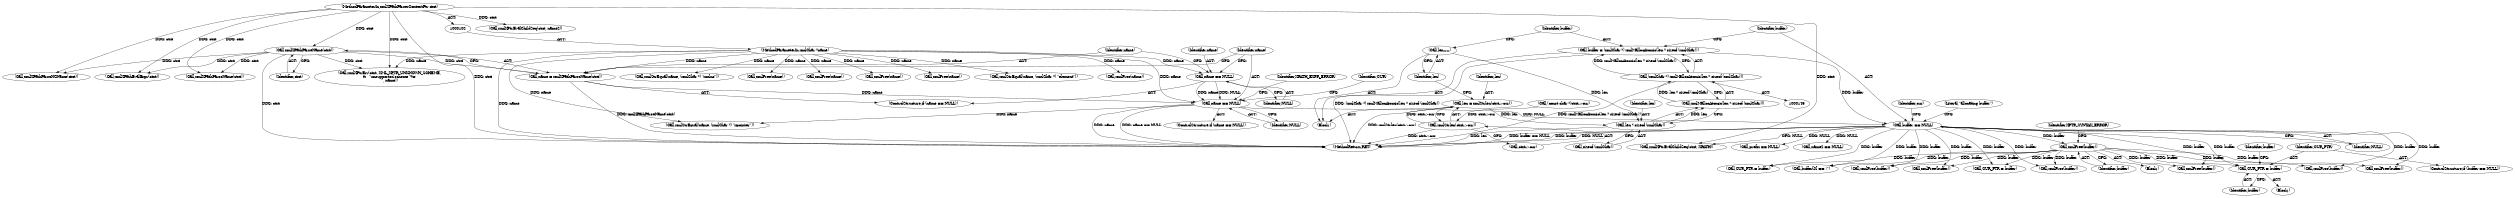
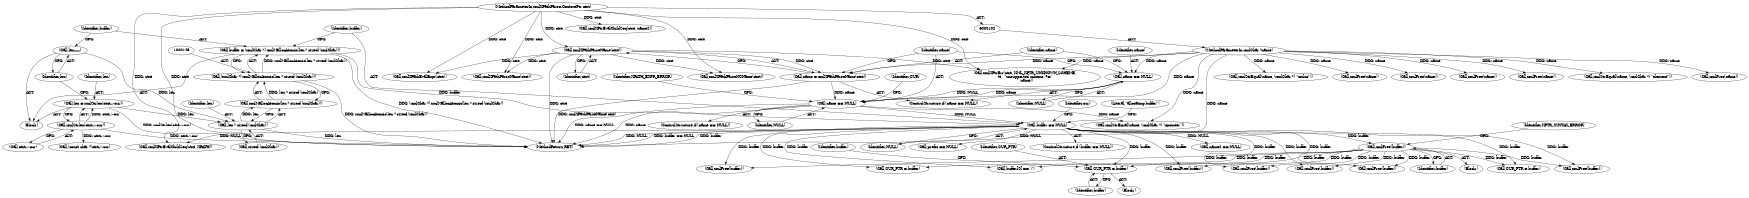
(458, 29) -> (987, 29)
(1747, 91) -> (219, 63)
(1497, 109) -> (83, 135)
(1792, 136) -> (230, 136)
(2385, 158) -> (1068, 133)
